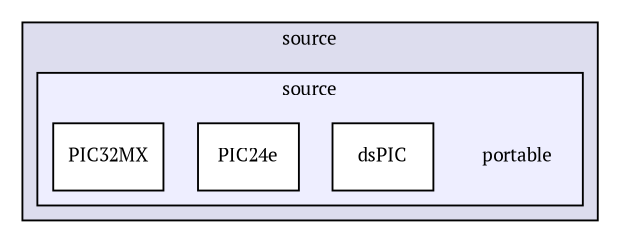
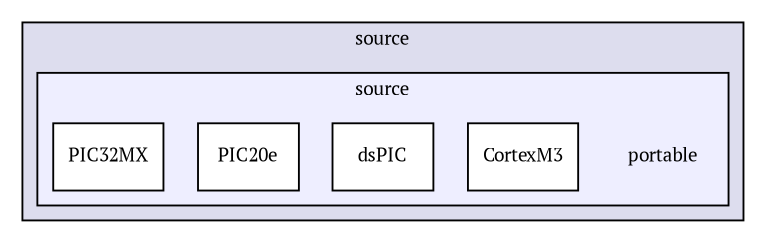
(248, 157) -> (248, 157)
none -> (523, 157)
